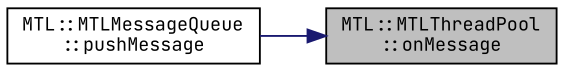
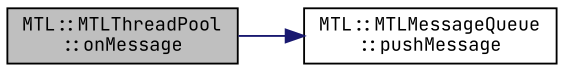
(284, 36) -> (262, 36)
